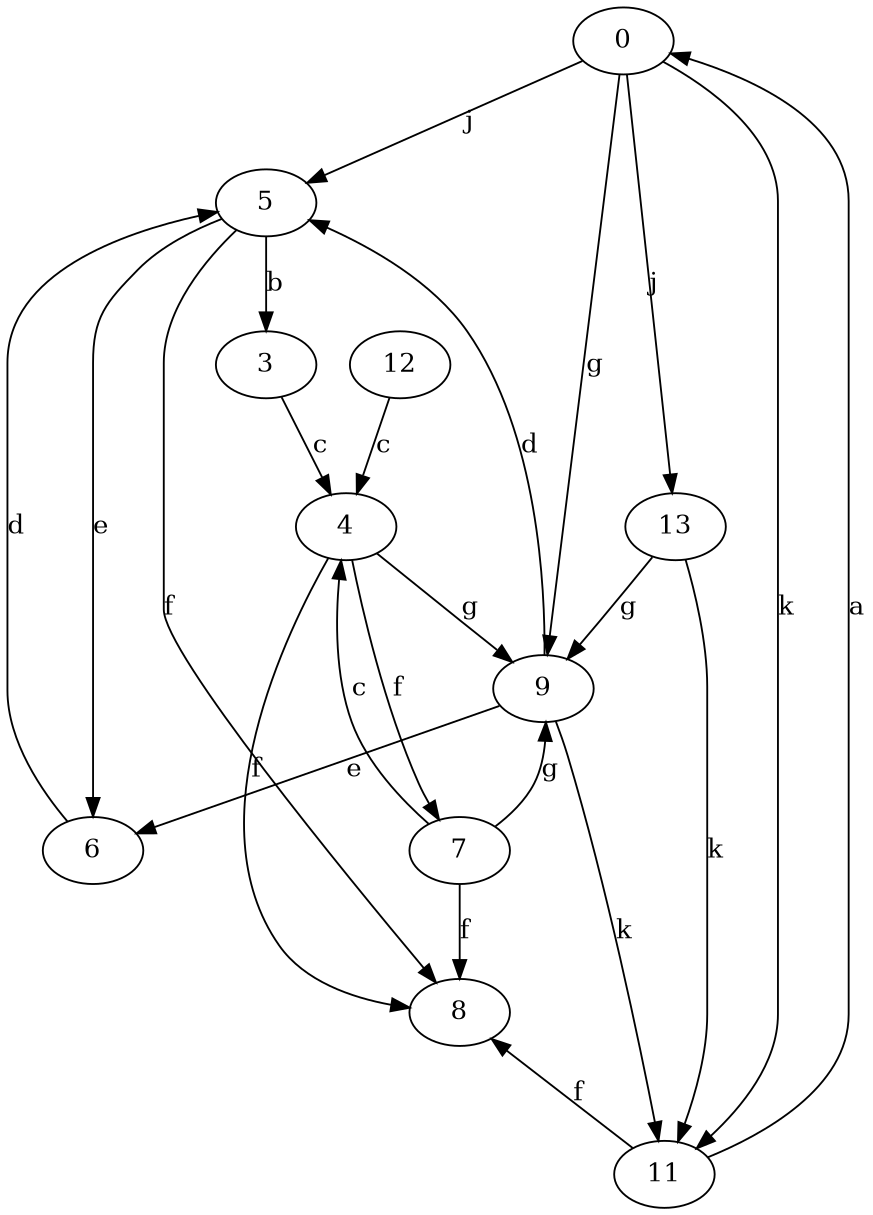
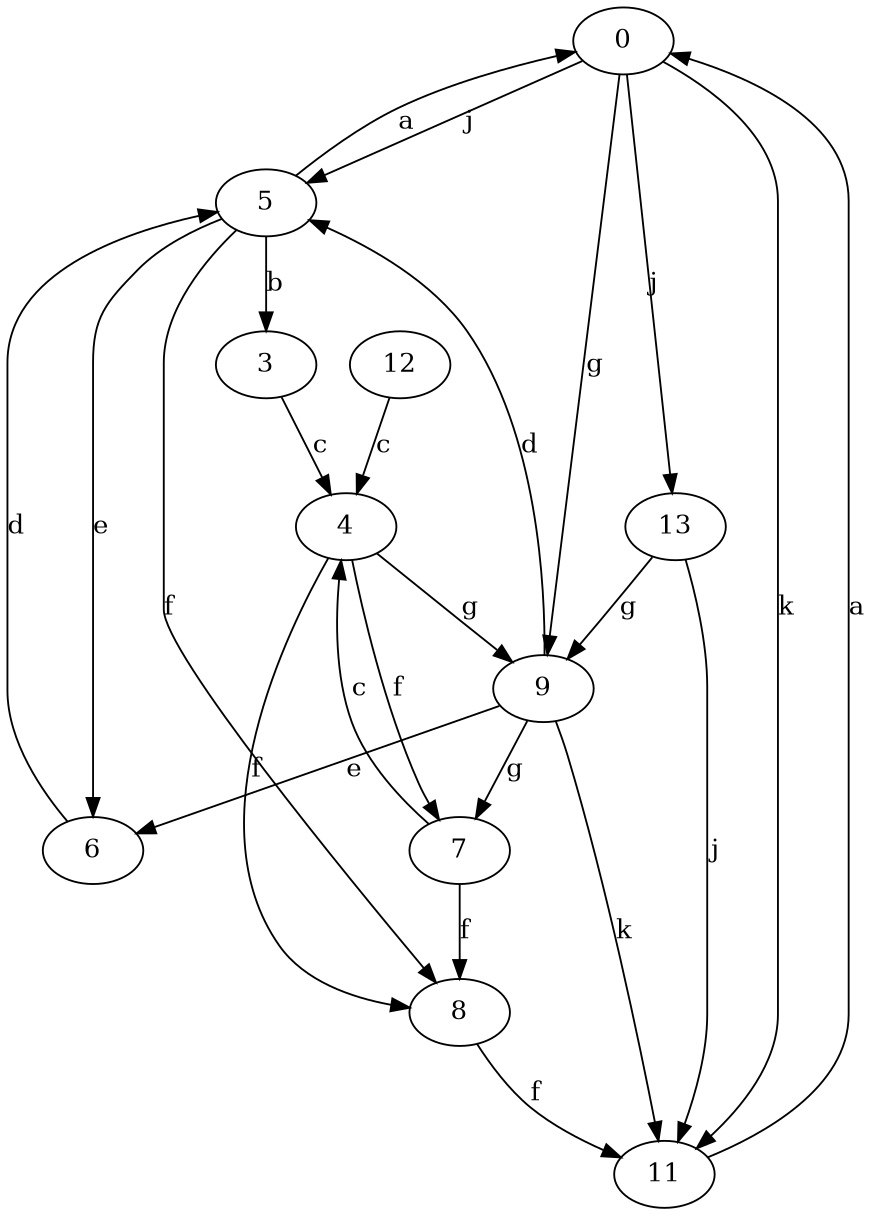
none -> (418, 99)
(531, 790) -> (506, 761)
(716, 851) -> (716, 851)
(570, 1099) -> (531, 1108)
